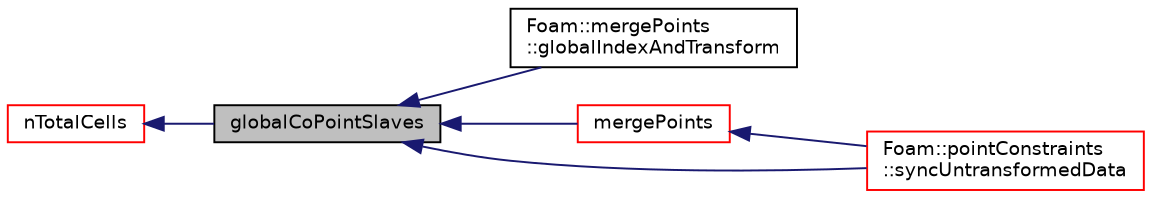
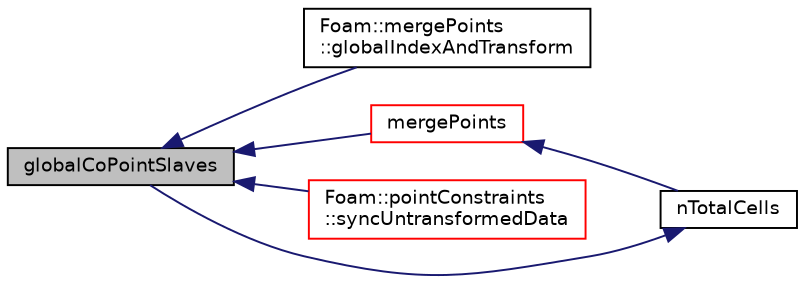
(76, 124) -> (729, 209)
(808, 140) -> (611, 167)
